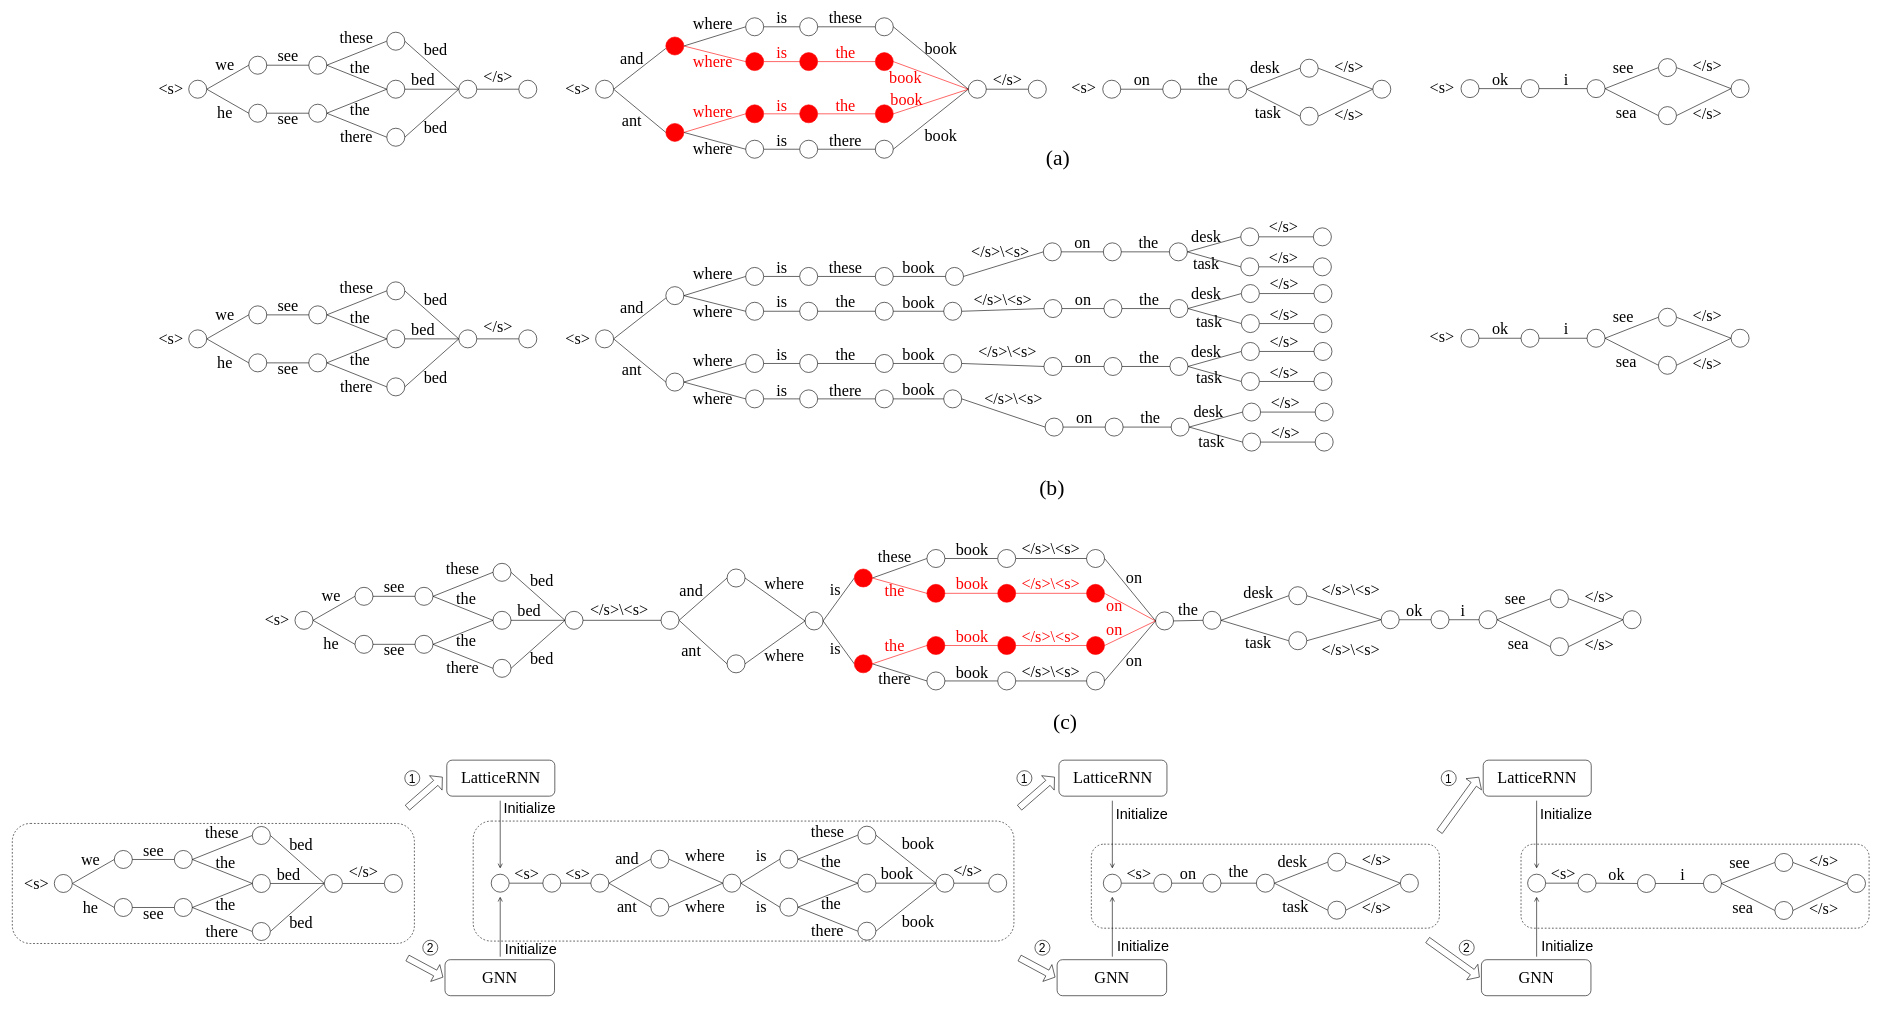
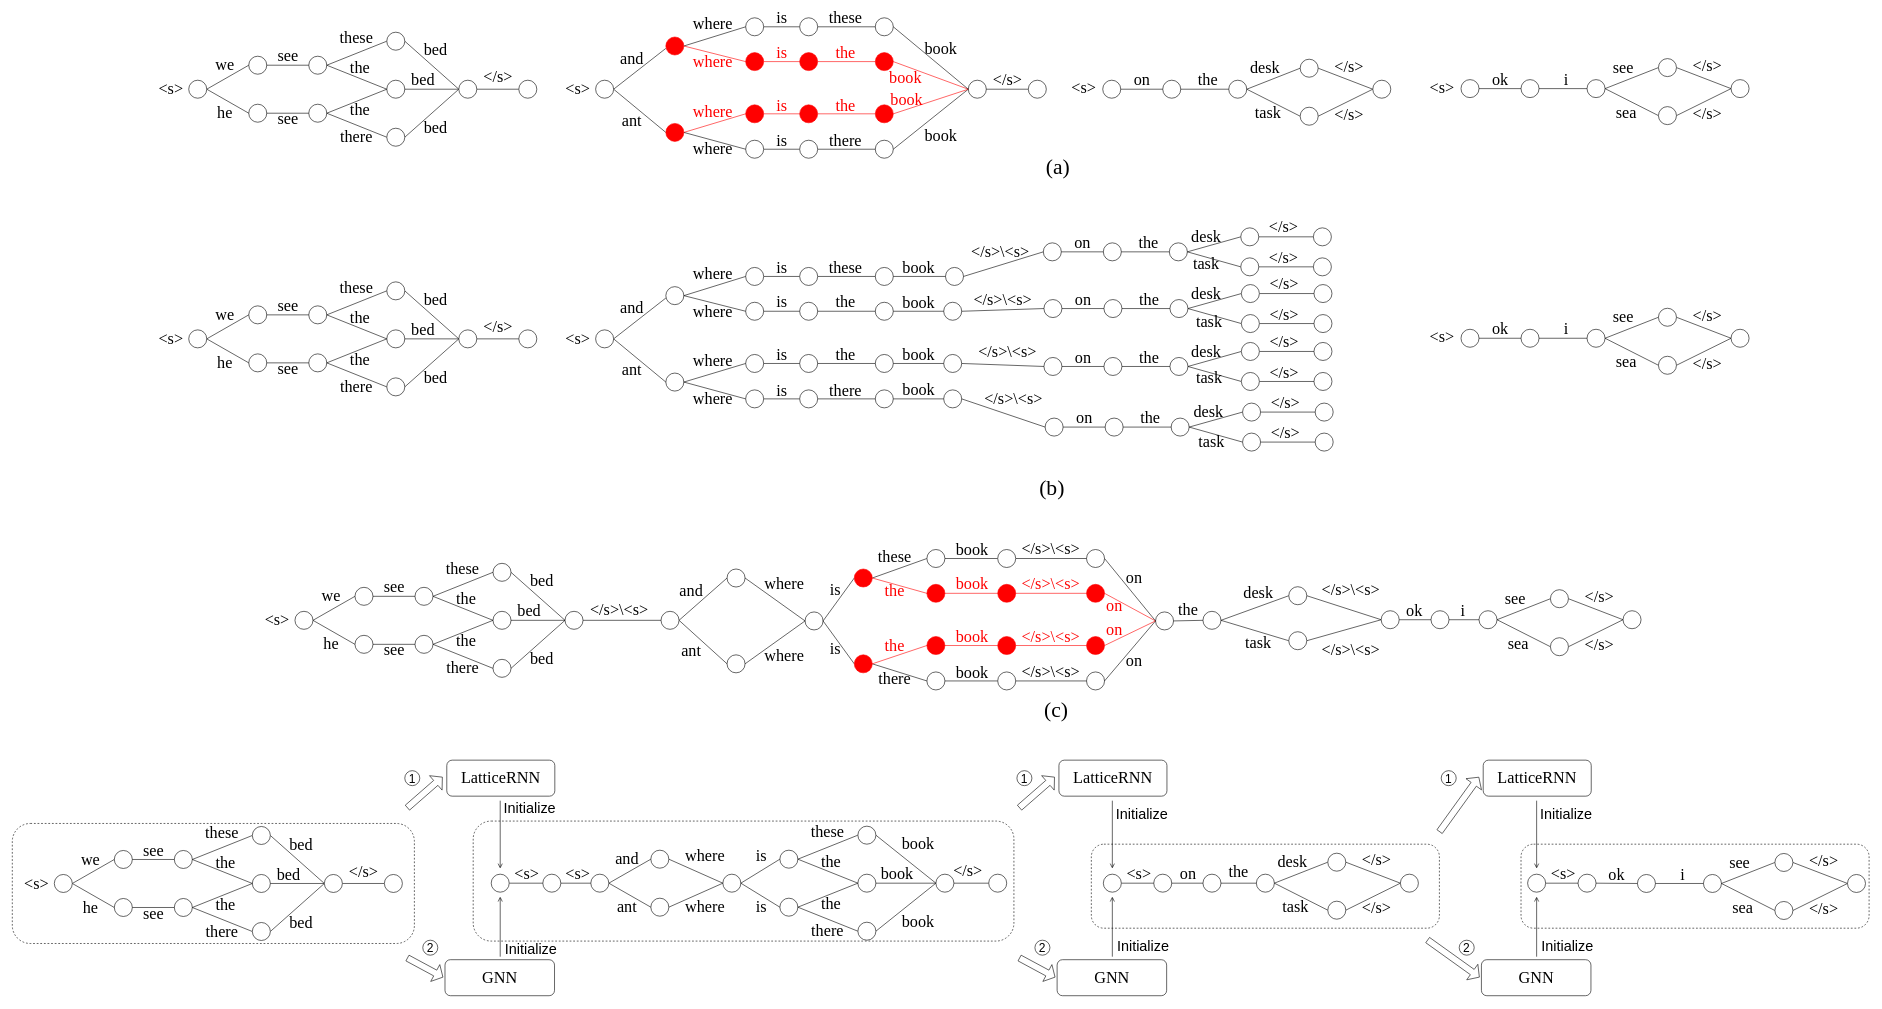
(1058, 158) -> (1058, 167)
(1065, 722) -> (1056, 710)
